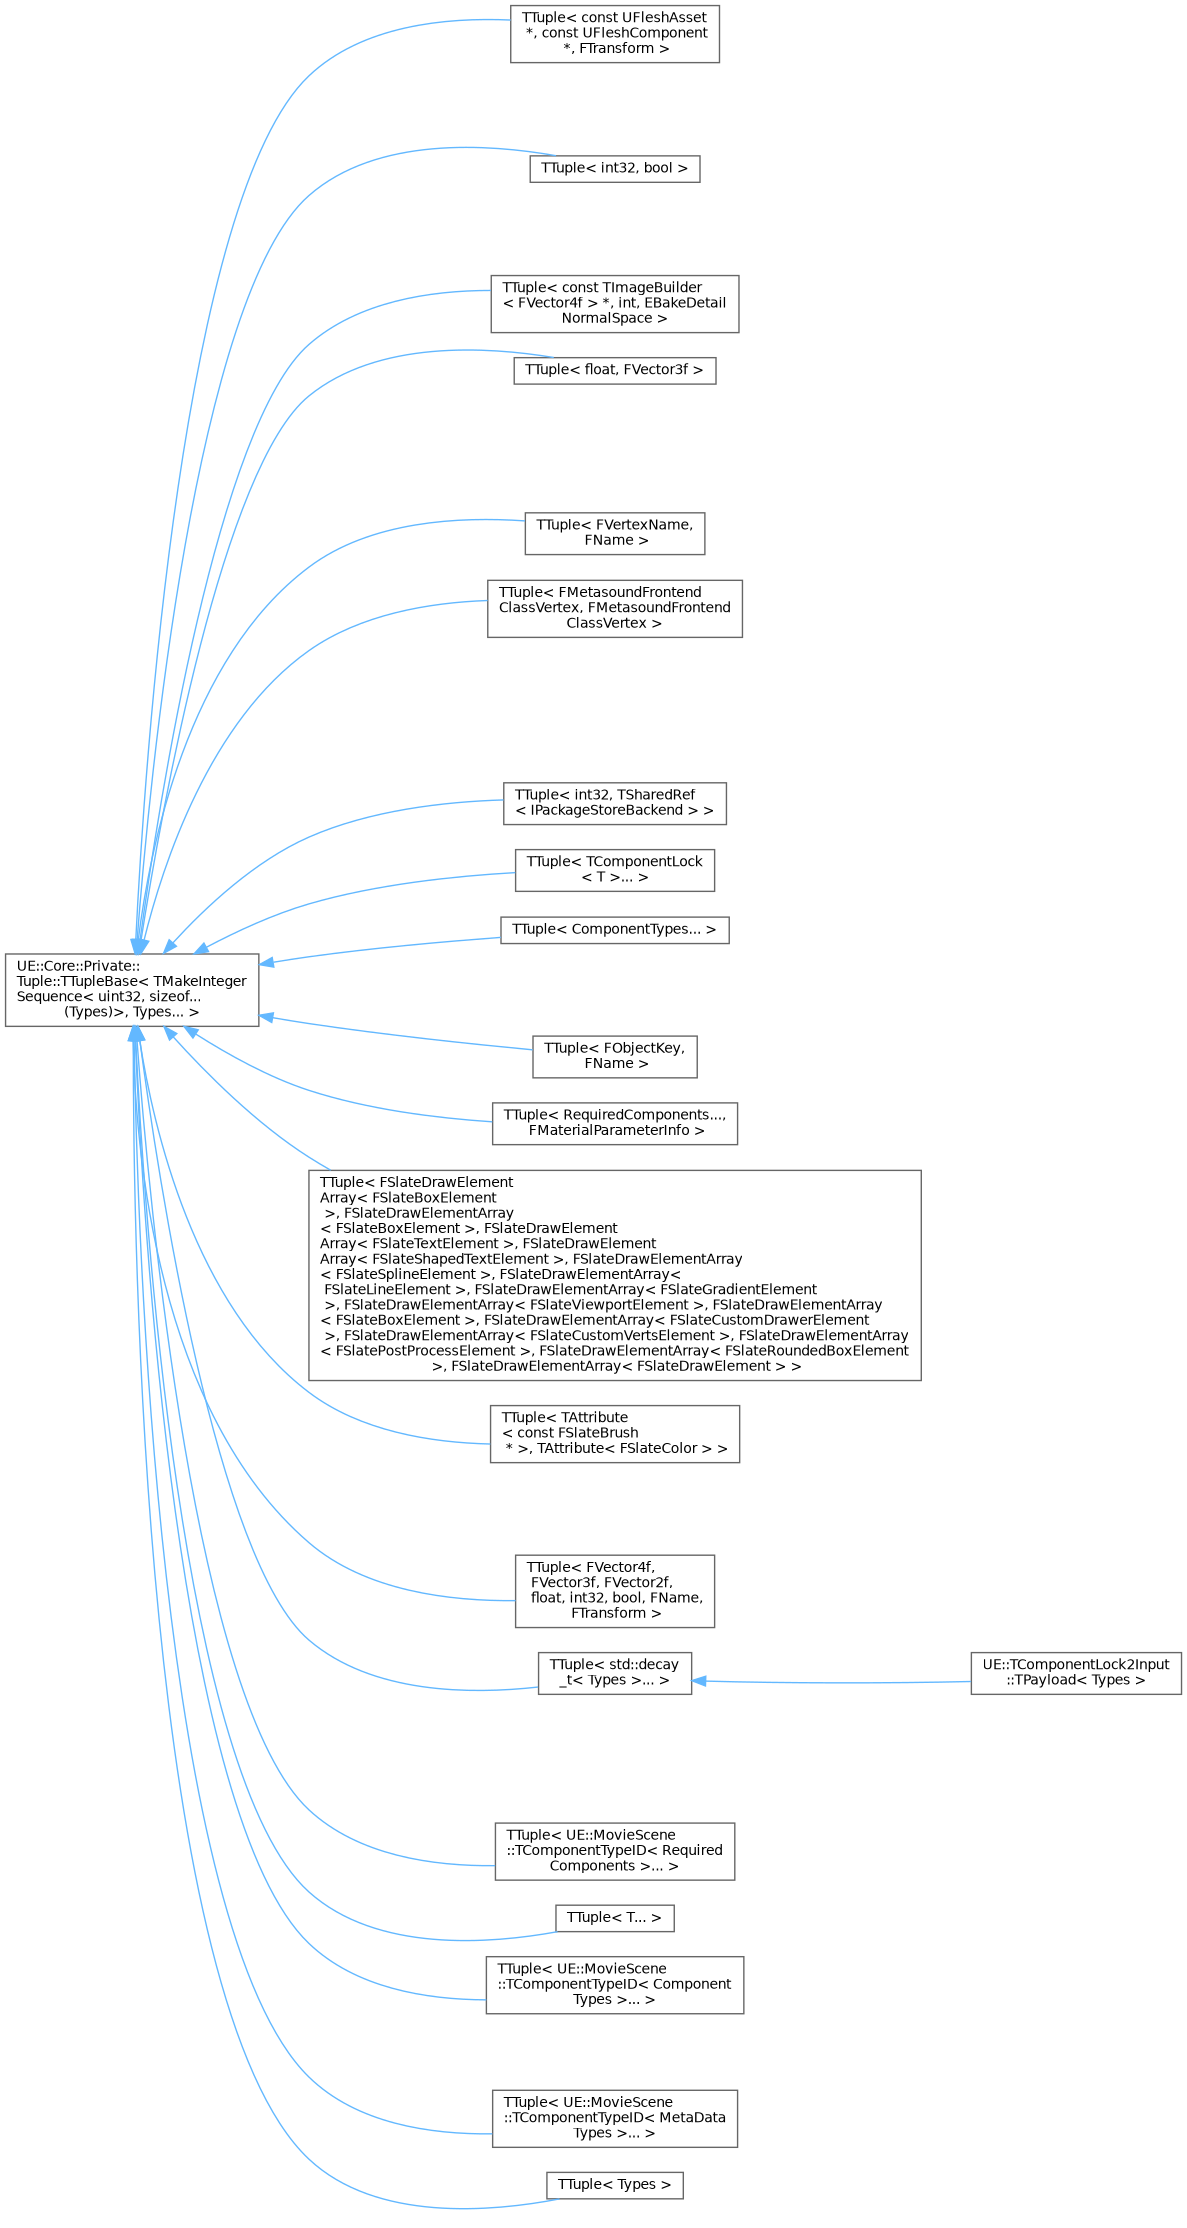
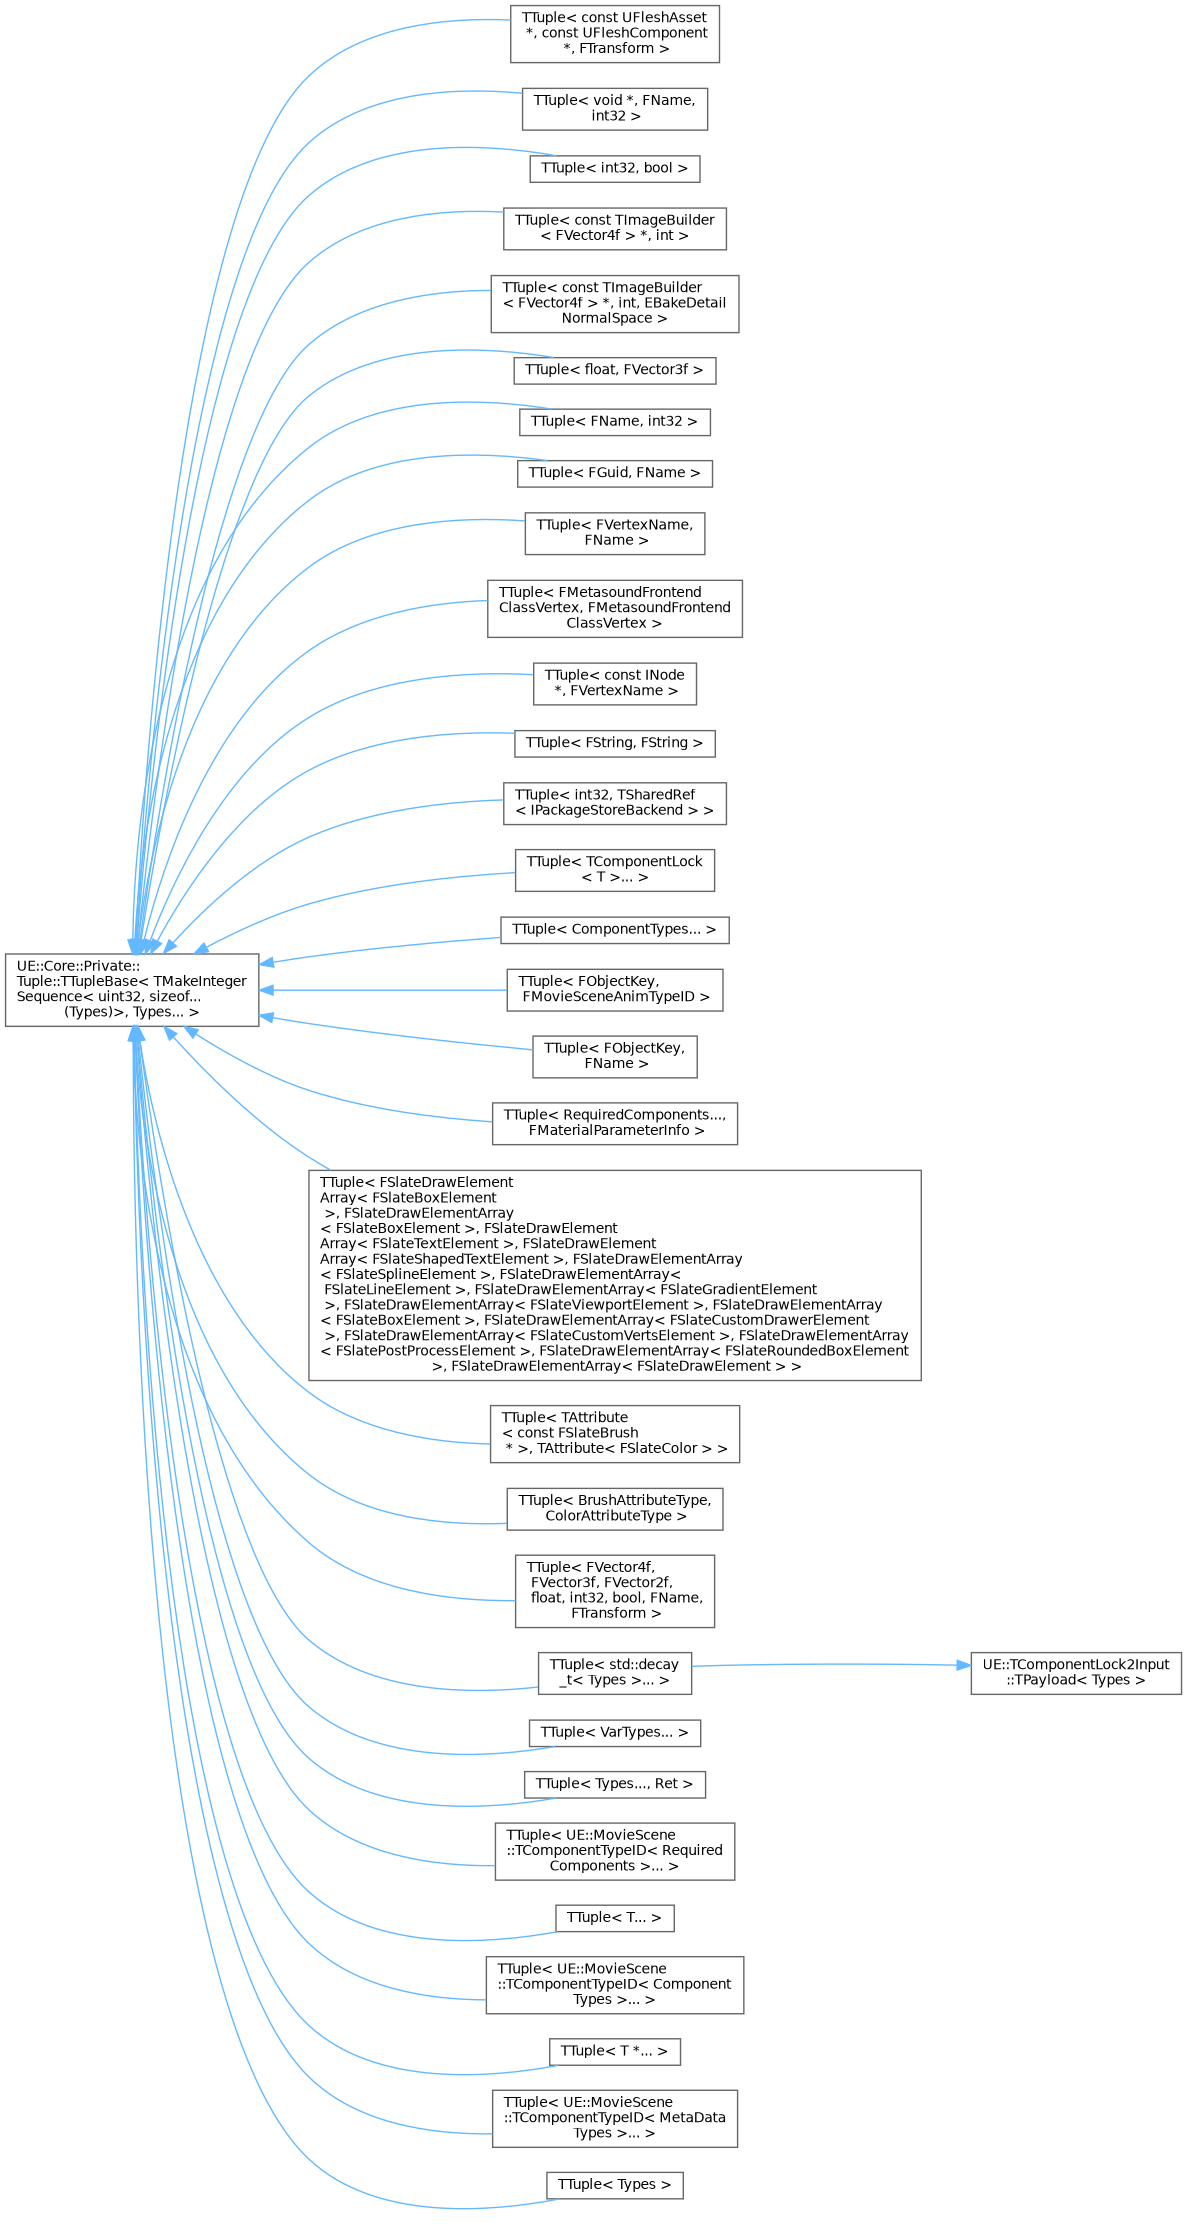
none -> (615, 109)
none -> (615, 229)
none -> (615, 422)
none -> (615, 474)
none -> (615, 684)
none -> (615, 744)
none -> (615, 990)
none -> (615, 1509)
(839, 1683) -> (824, 1664)
none -> (615, 1733)
none -> (615, 1785)
none -> (615, 2052)
